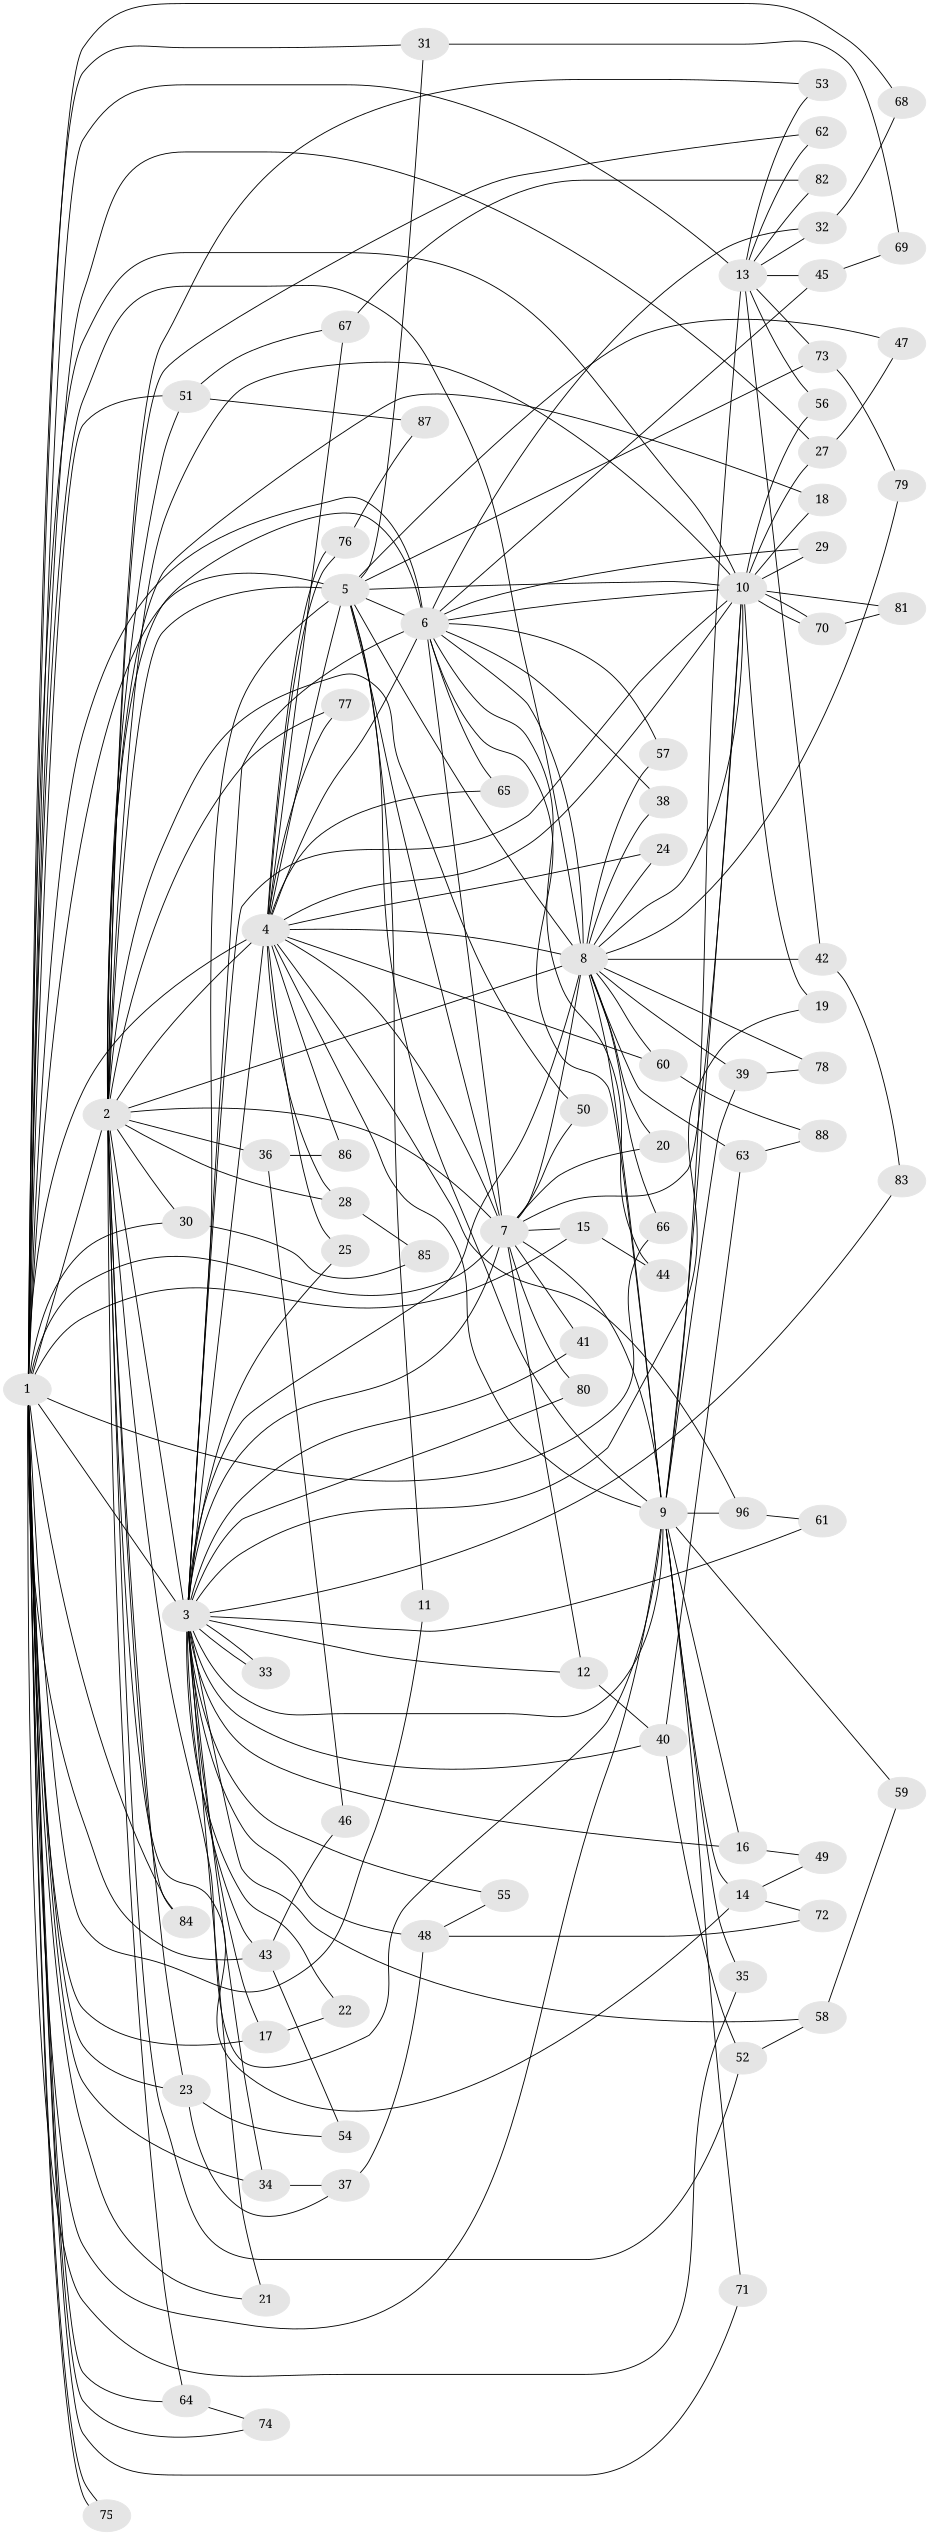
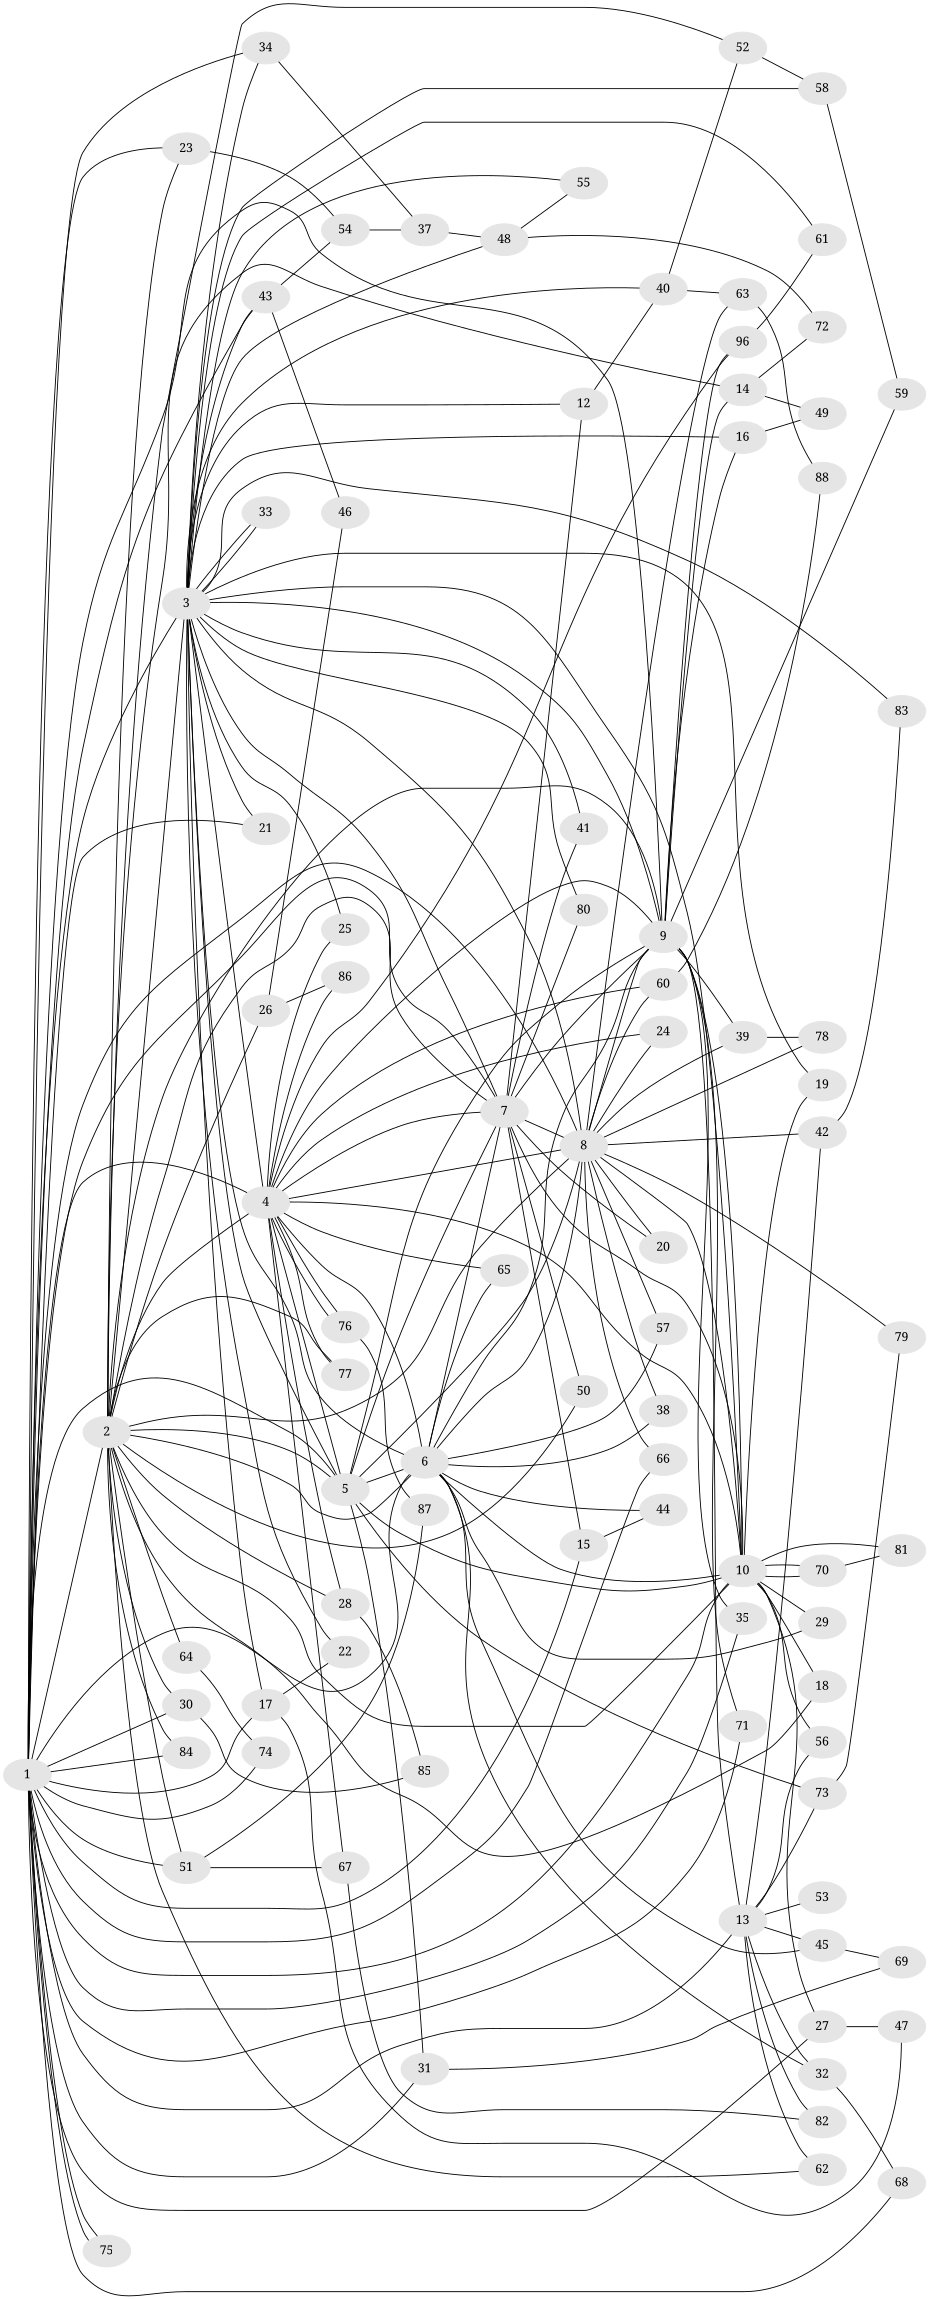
(161, 346) -> none
(573, 378) -> (500, 2143)
(266, 1155) -> (266, 1011)
(425, 1606) -> none
(46, 1934) -> none
(231, 2201) -> (385, 230)
